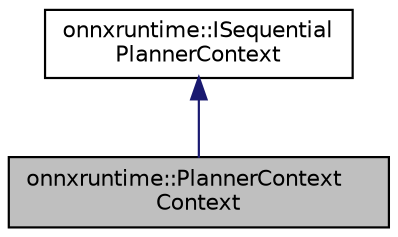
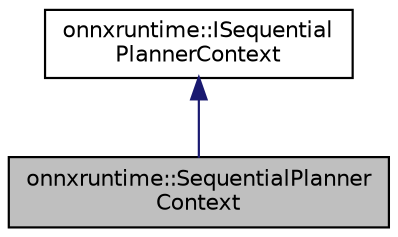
(199, 192) -> (199, 192)
